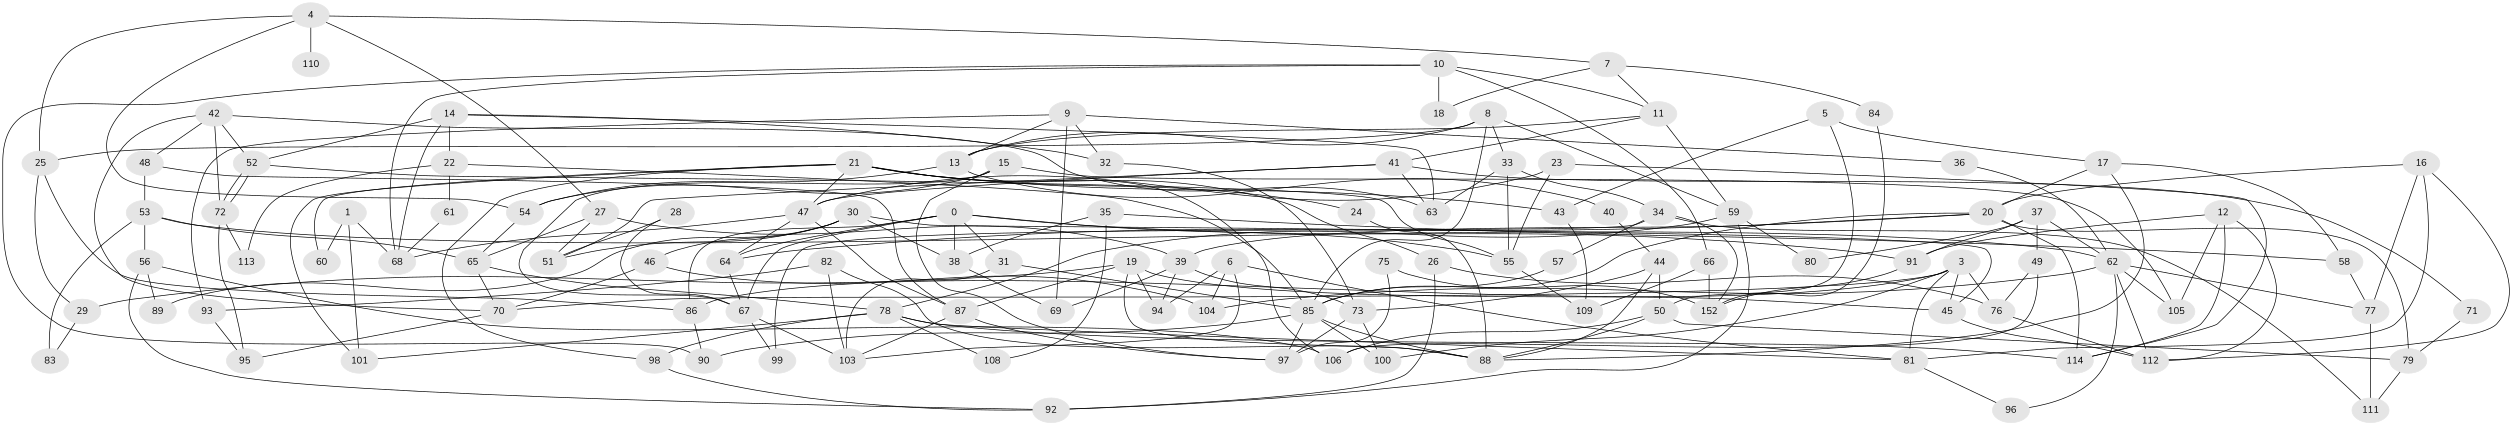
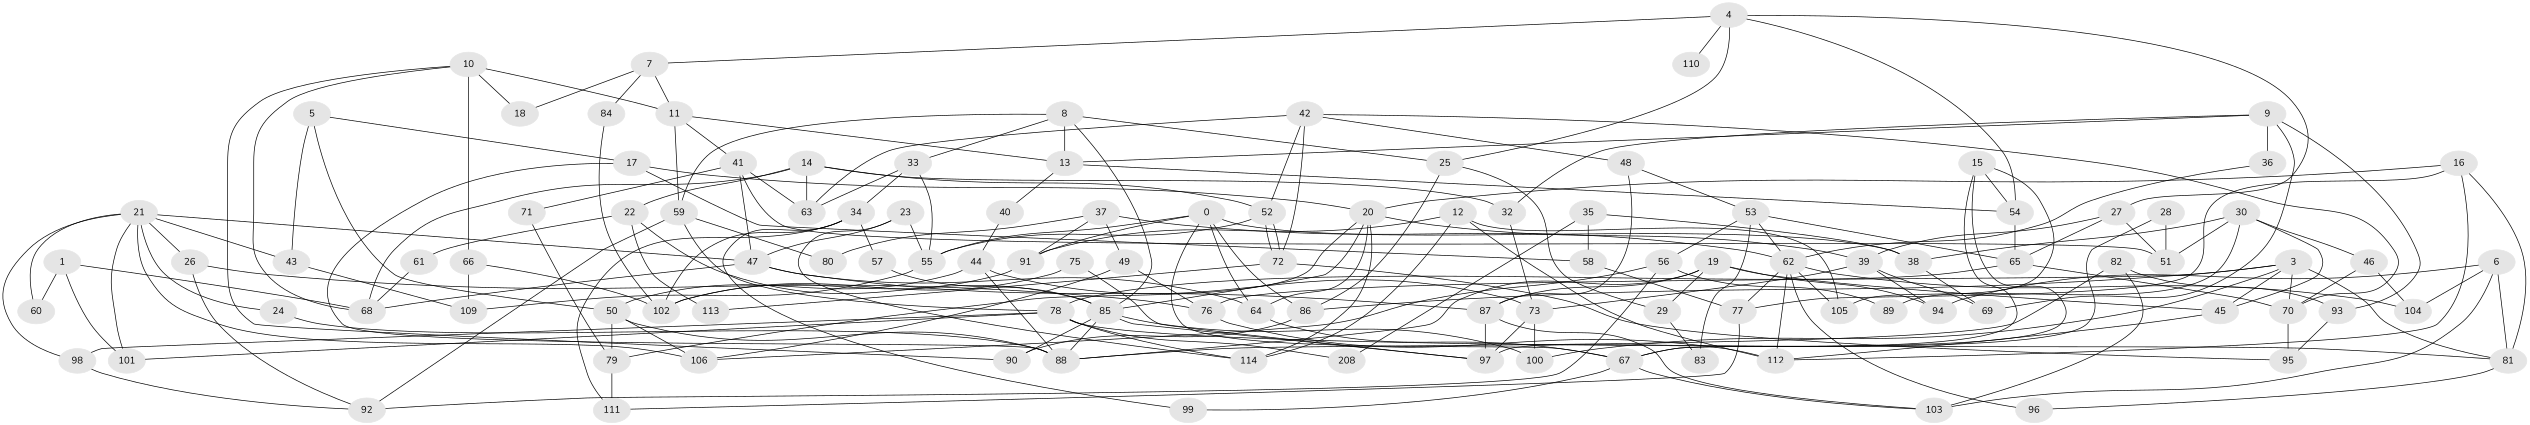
(1004, 262) -> none
(1709, 311) -> (661, 311)
(992, 361) -> (1347, 361)
